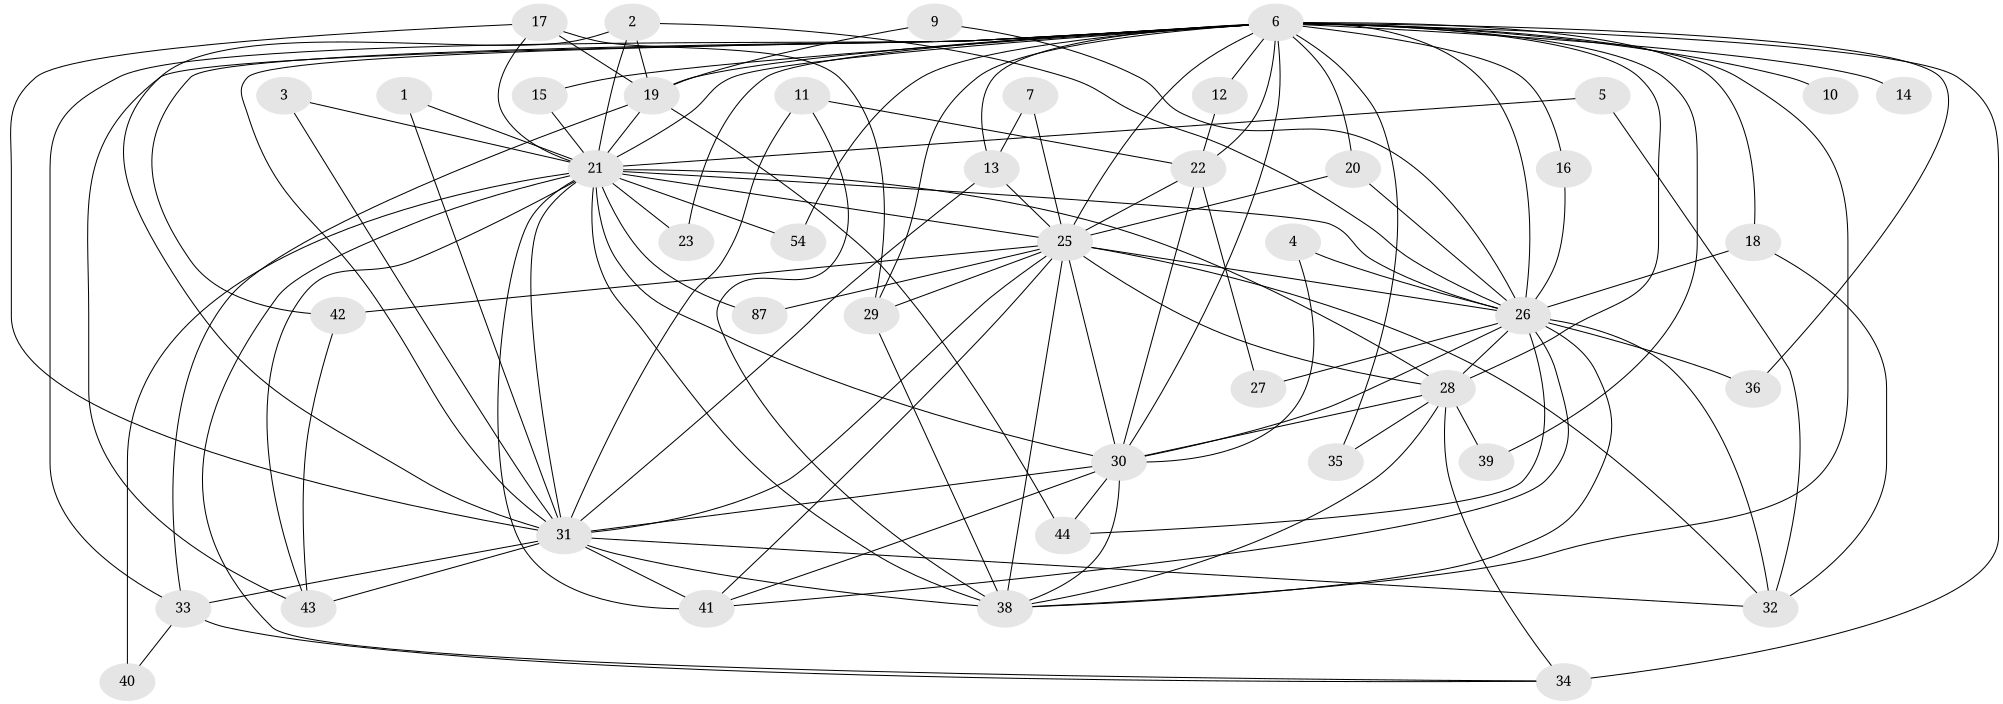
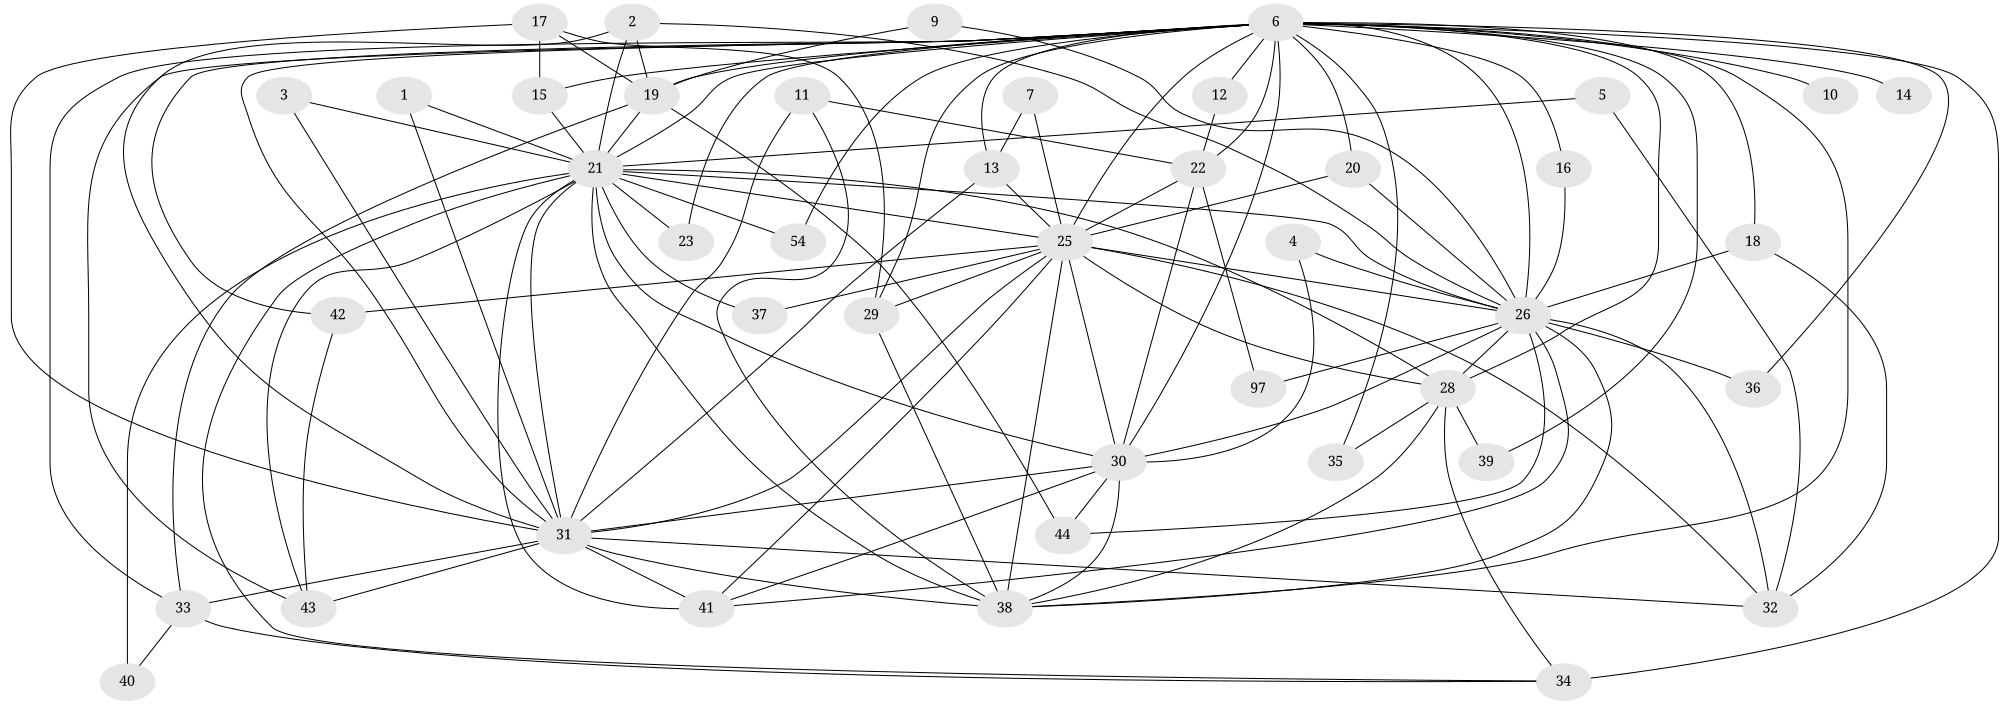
(503, 114) -> (540, 59)
(760, 316) -> (760, 316)
(1258, 389) -> (1258, 389)
(1318, 418) -> none
